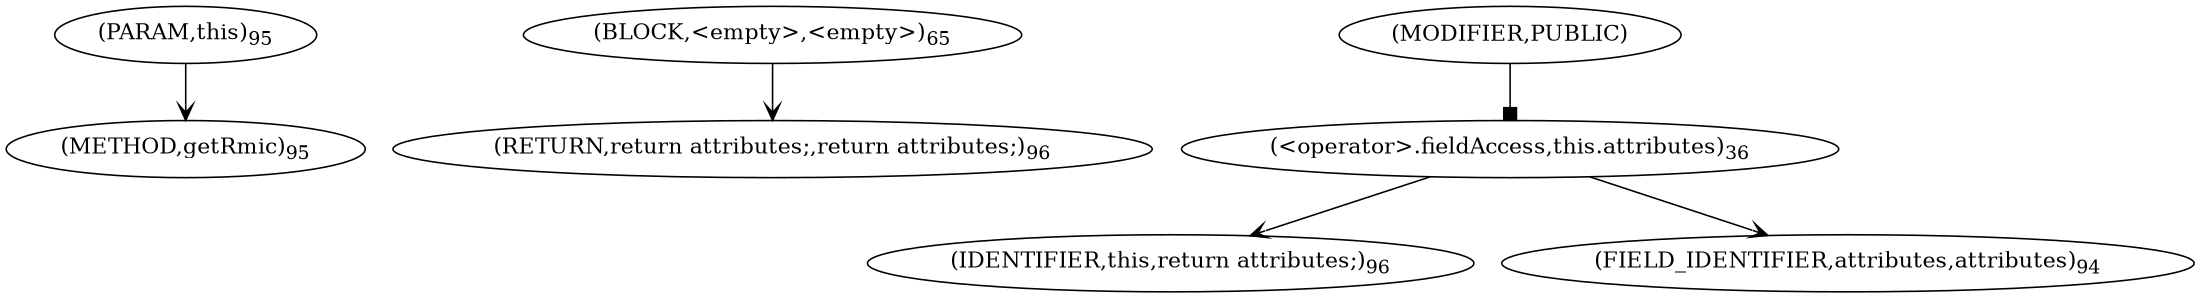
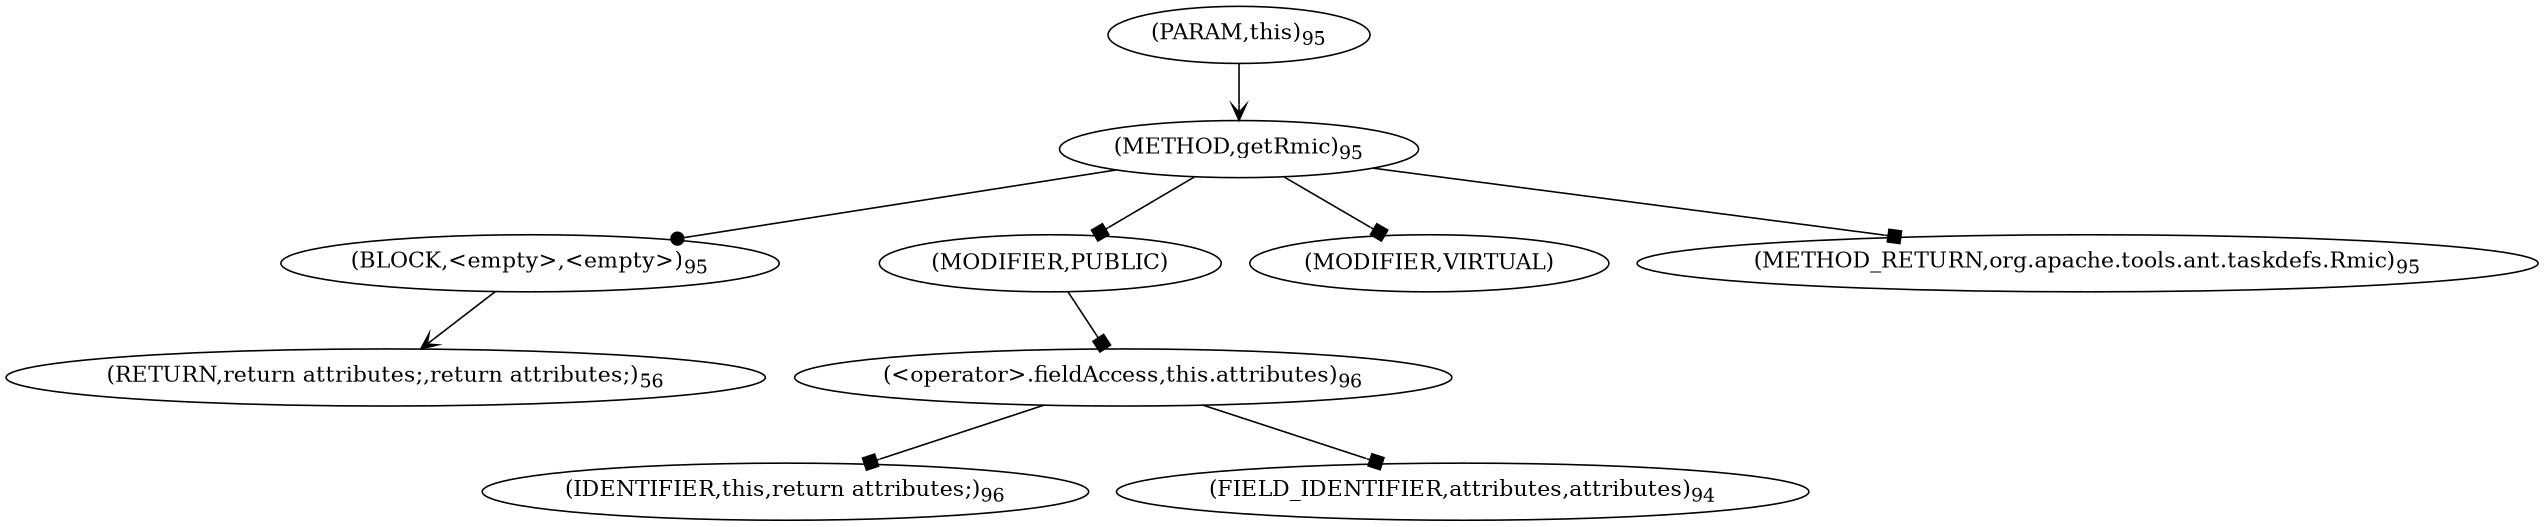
(939, 33) -> (697, 261)
(1039, 147) -> (652, 375)
(1738, 147) -> (1351, 375)
none -> (1151, 202)
none -> (900, 204)
(1348, 204) -> (962, 432)
(1671, 204) -> (1285, 432)
none -> (1429, 263)
none -> (2088, 263)
